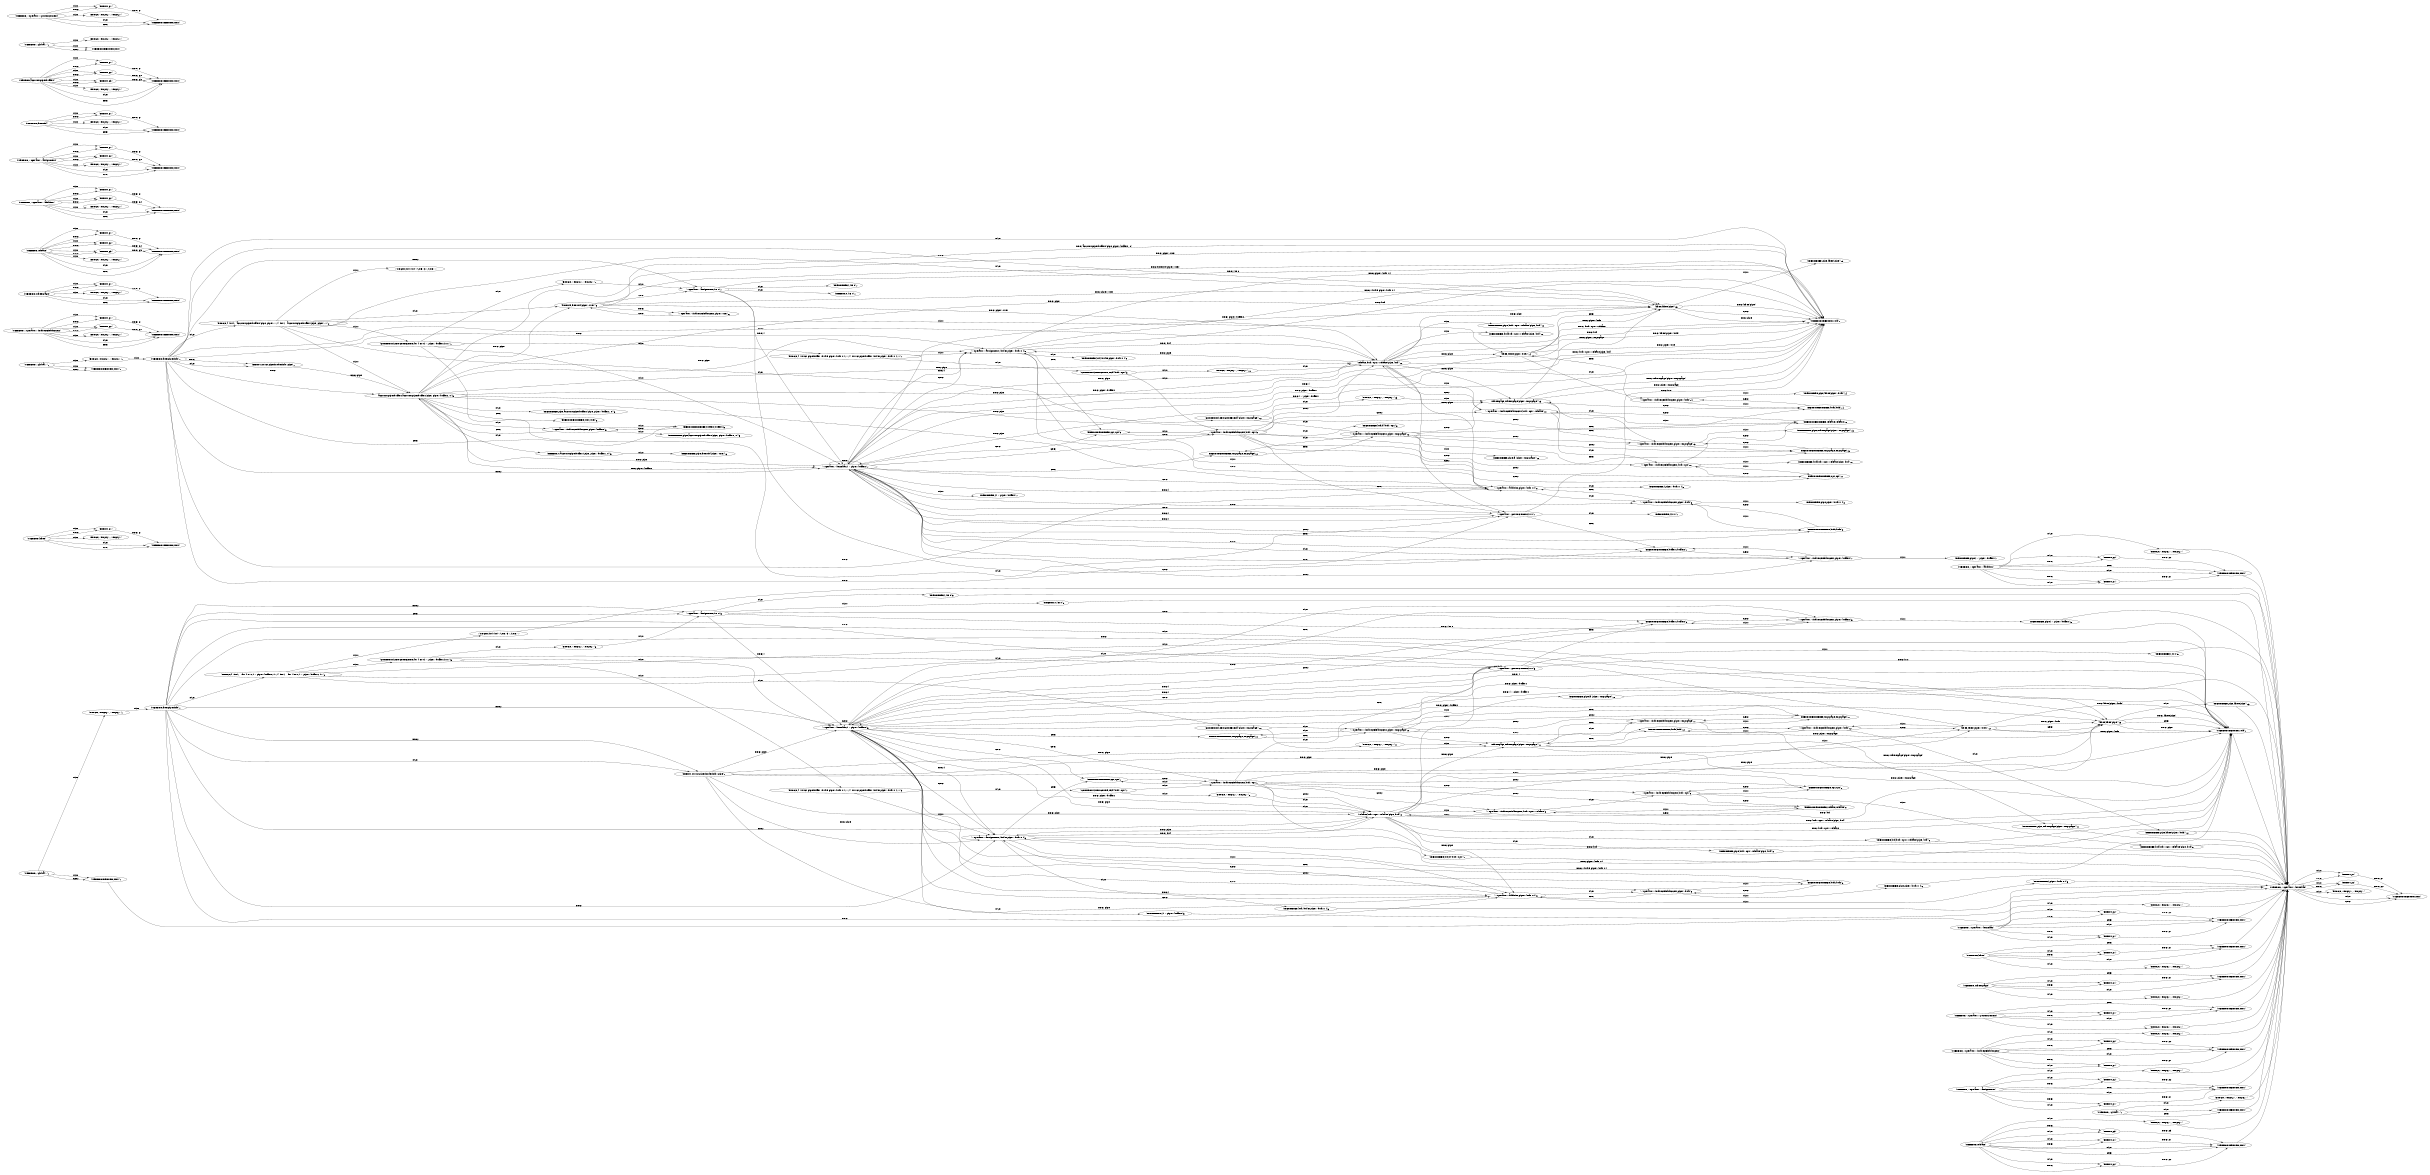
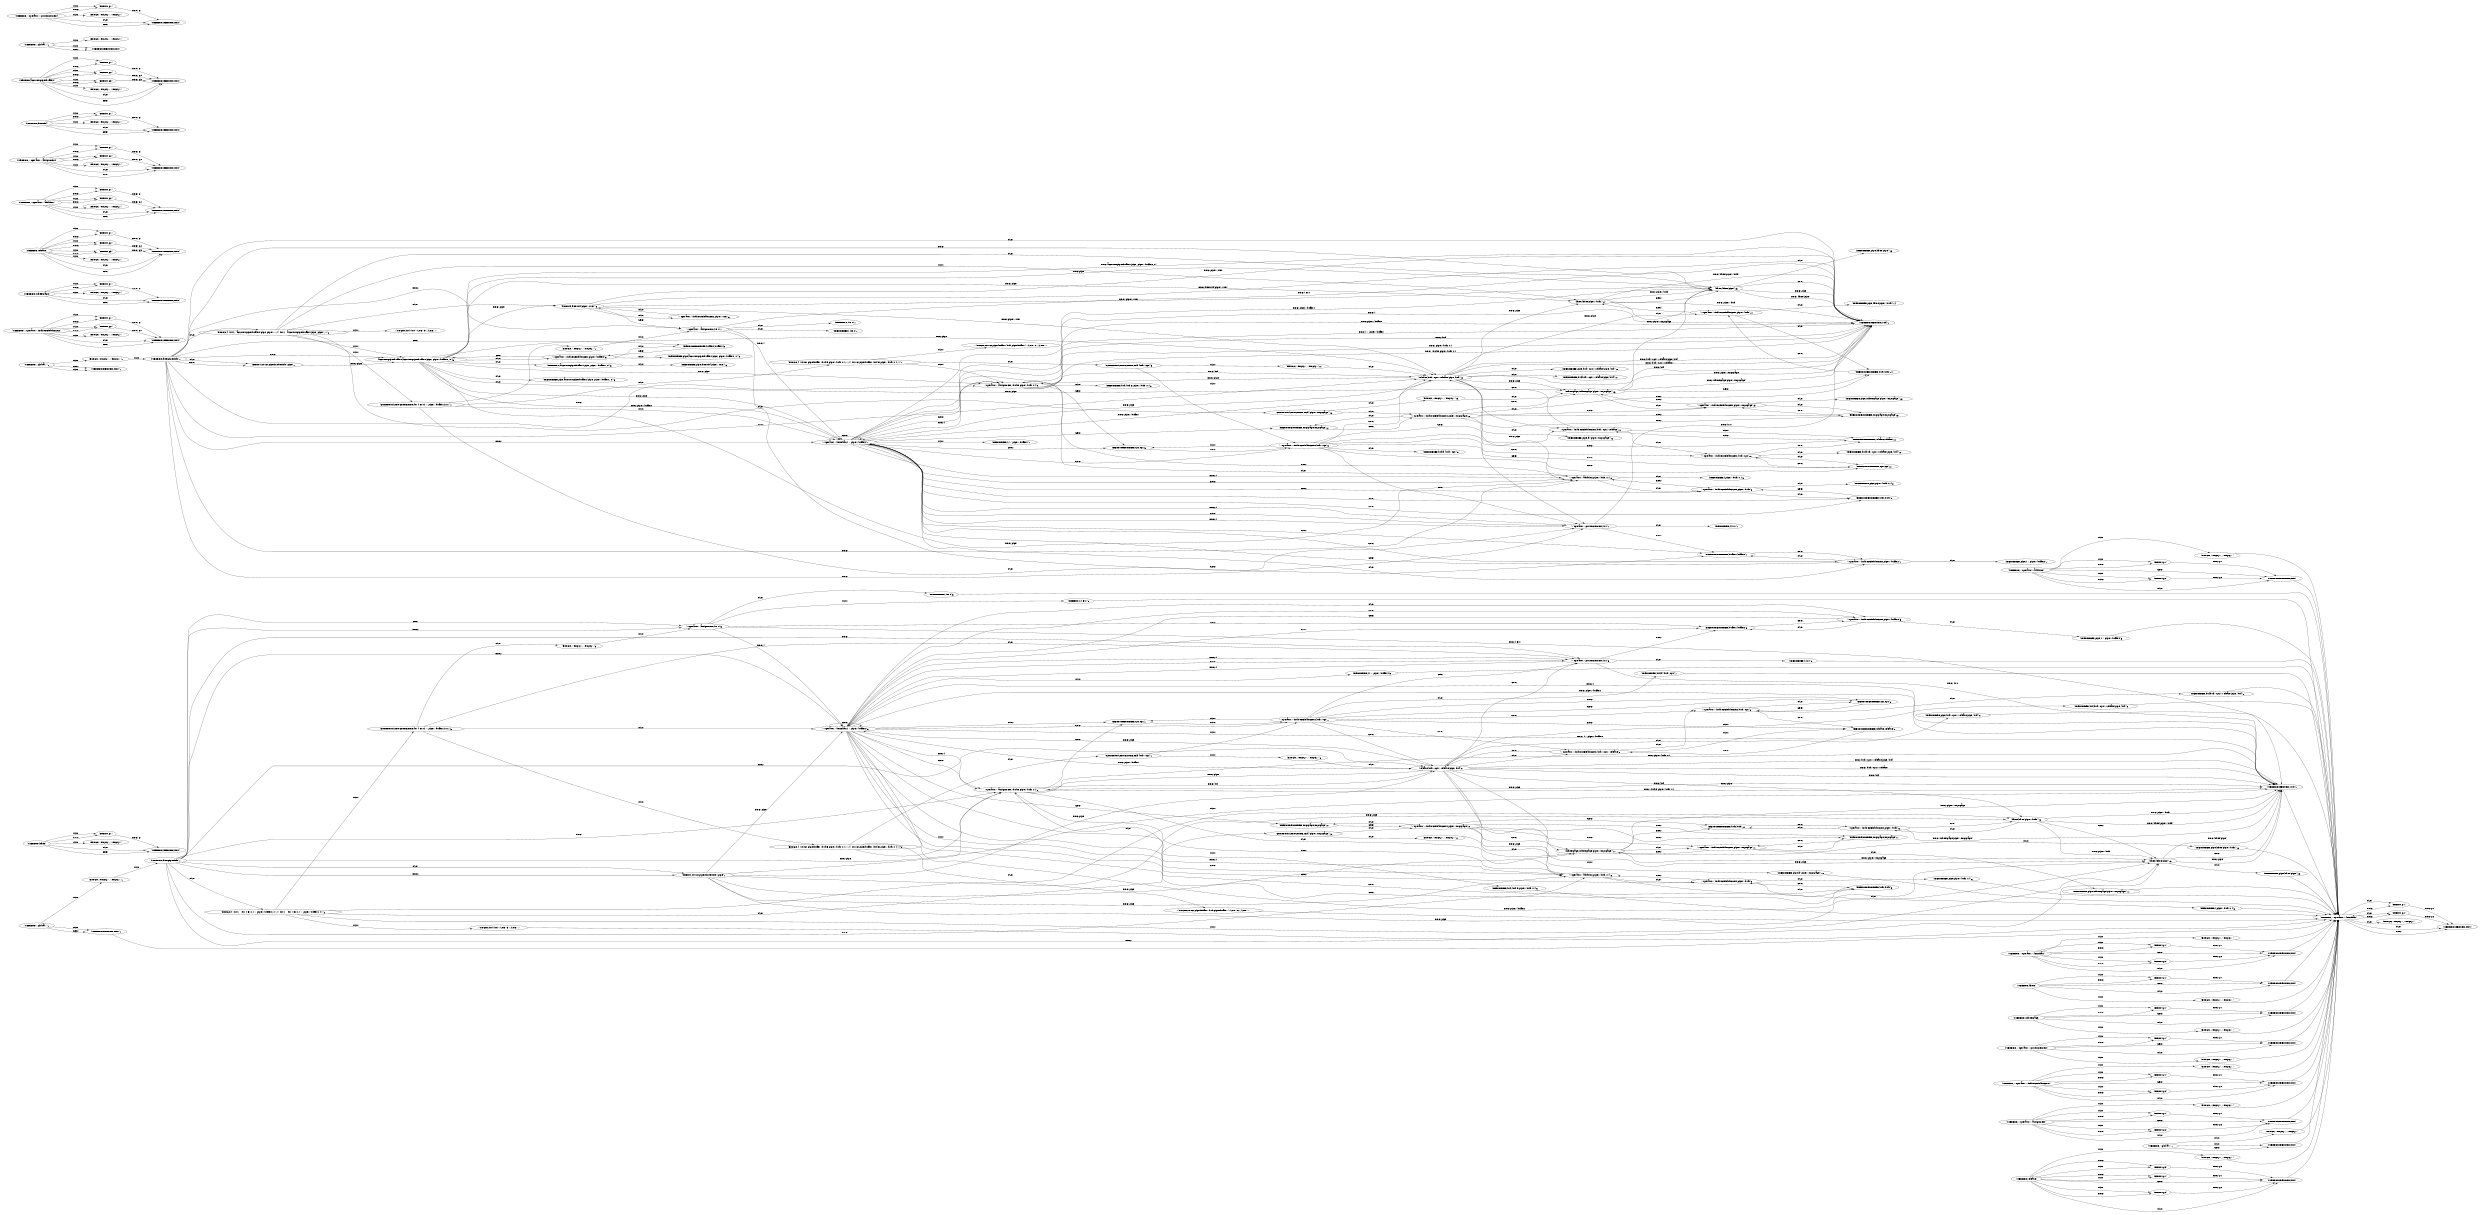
(641, 309) -> (641, 316)
(641, 313) -> (641, 310)
none -> (1011, 345)
(579, 420) -> none
none -> (1213, 910)
